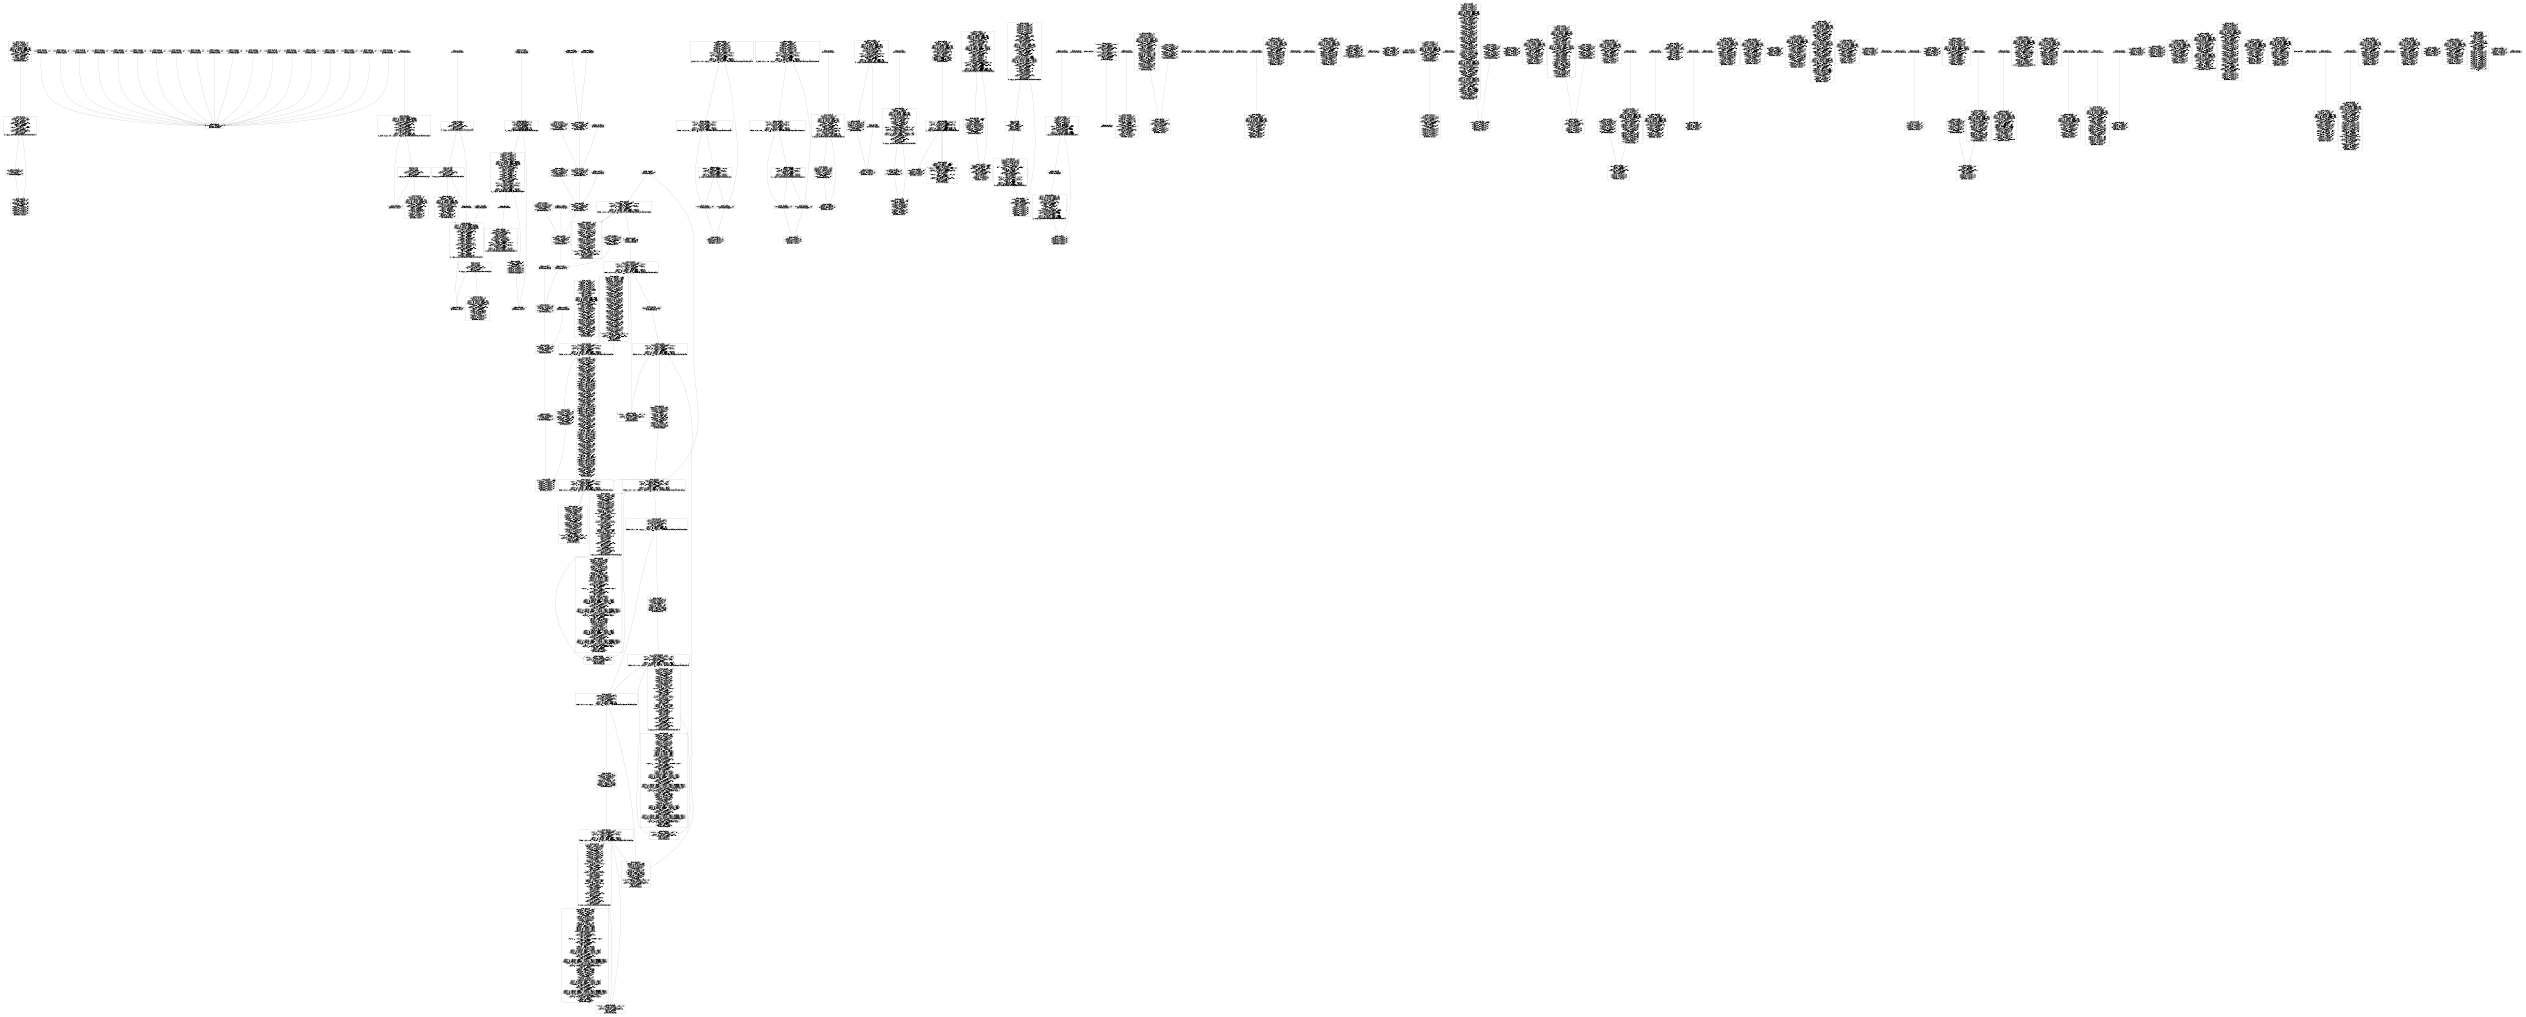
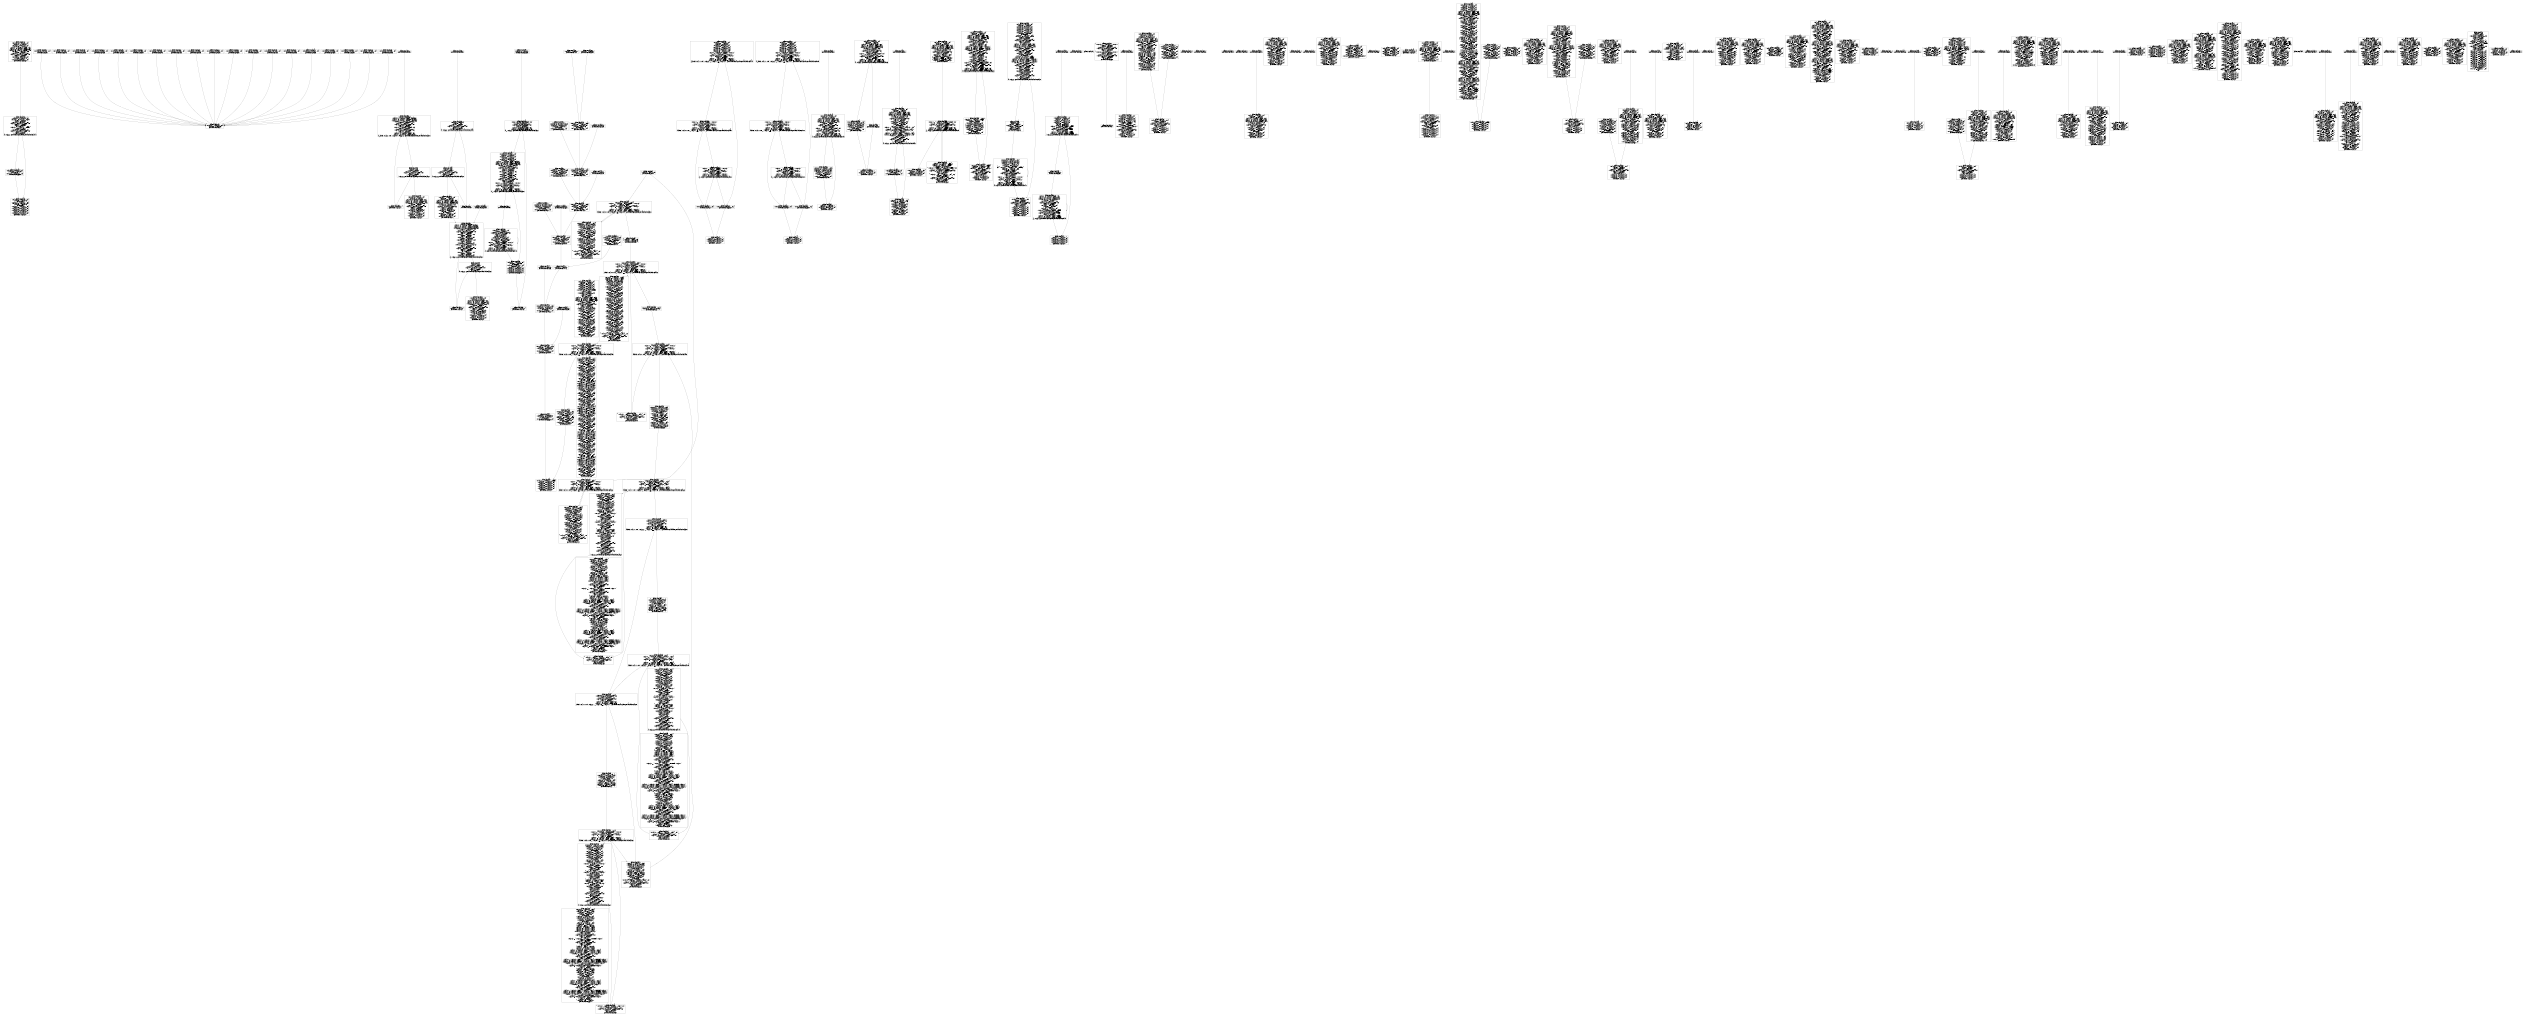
(1214, 52) -> none
